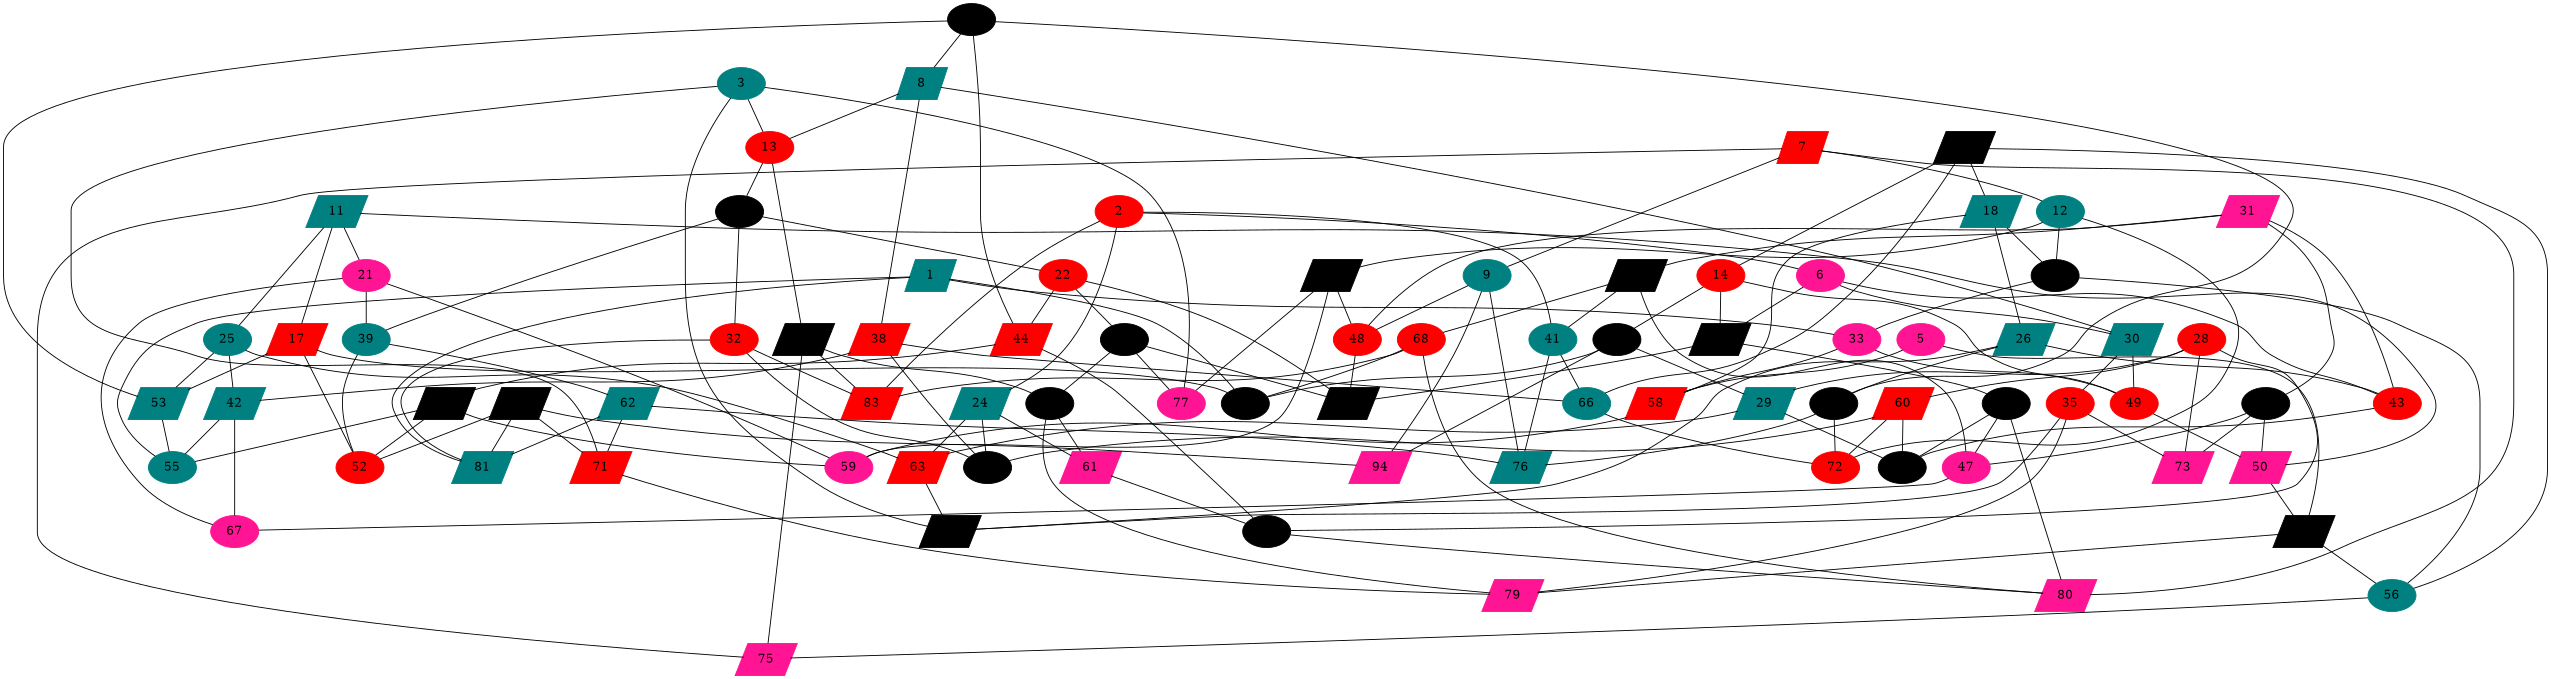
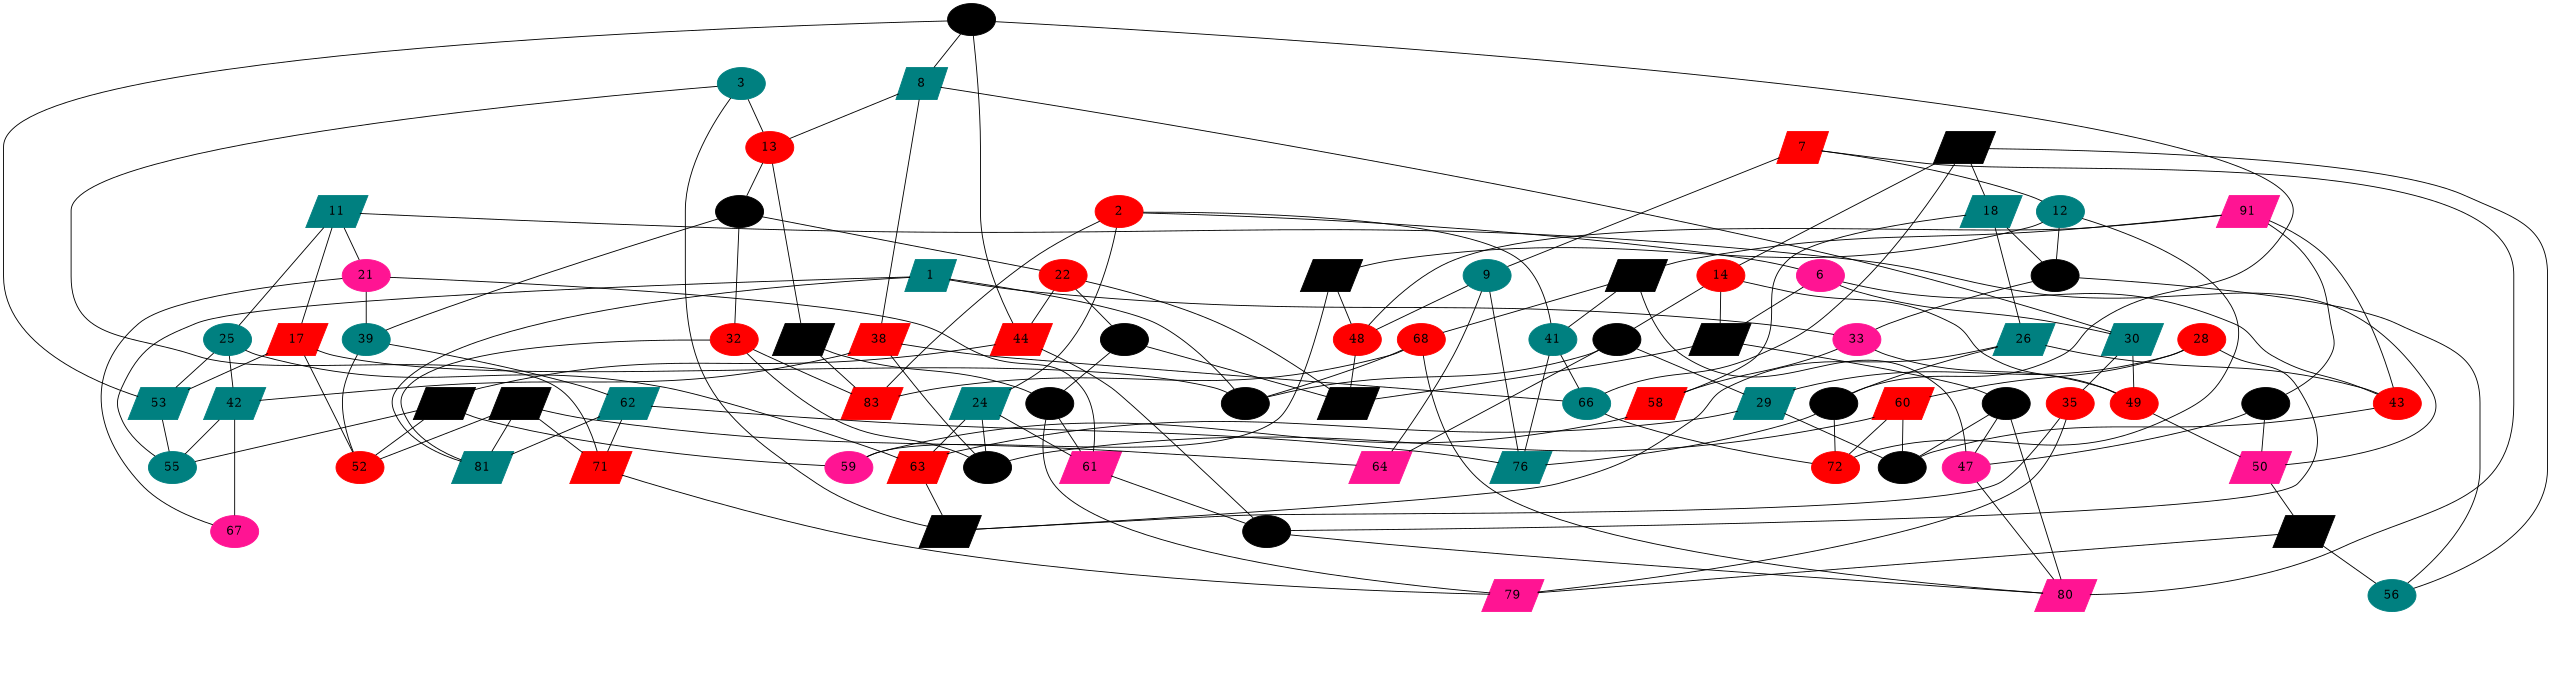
(2248, 212) -> (2248, 212)
(1921, 340) -> none
(599, 362) -> (777, 303)
(1181, 404) -> none
(1380, 468) -> (1380, 468)
(2183, 468) -> none
(1104, 510) -> (2015, 531)
(766, 660) -> none
